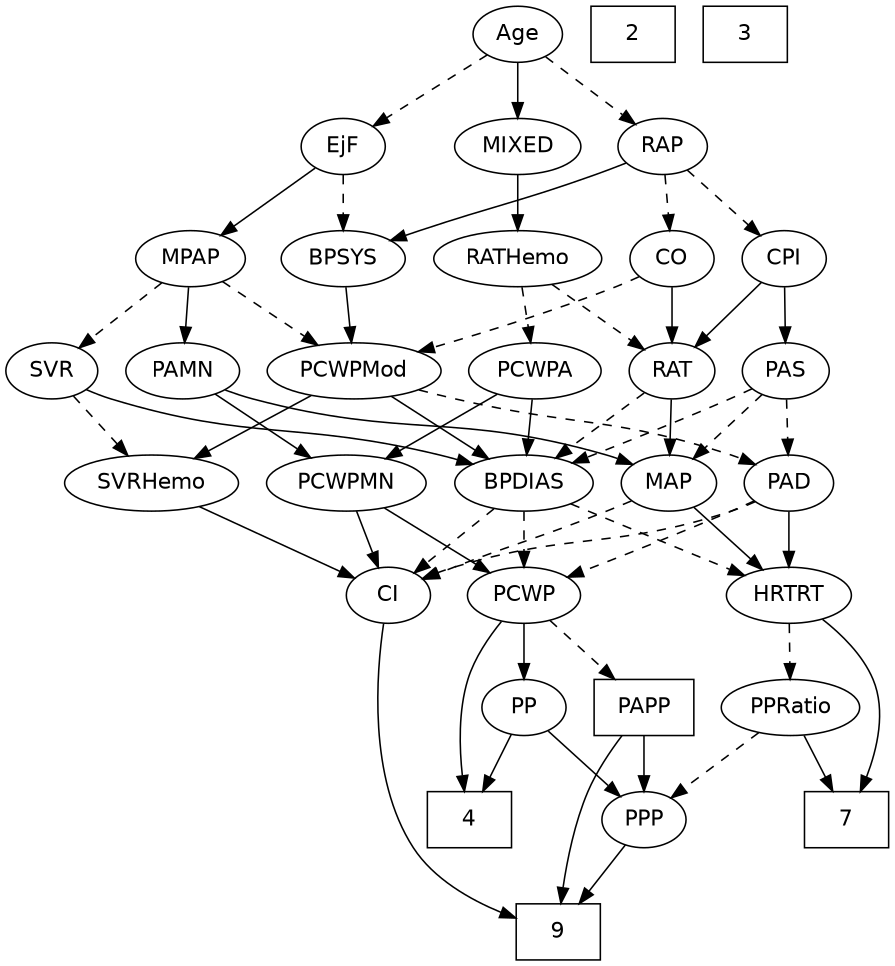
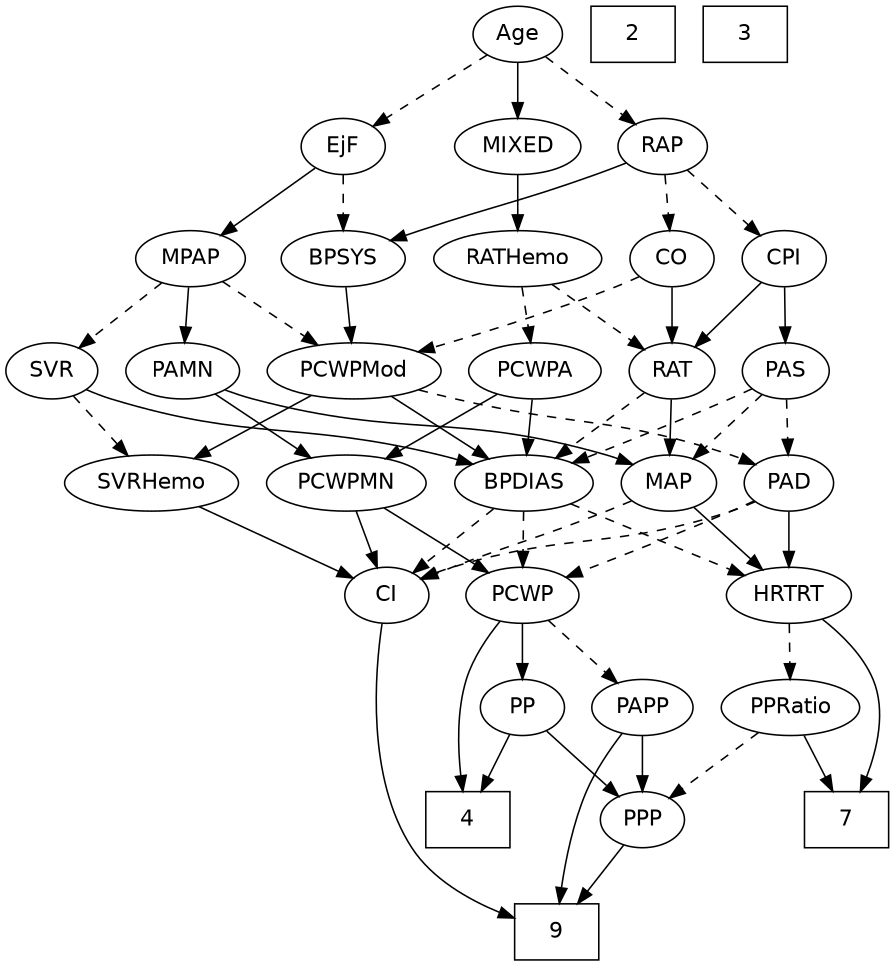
(644, 707) -> (642, 707)
